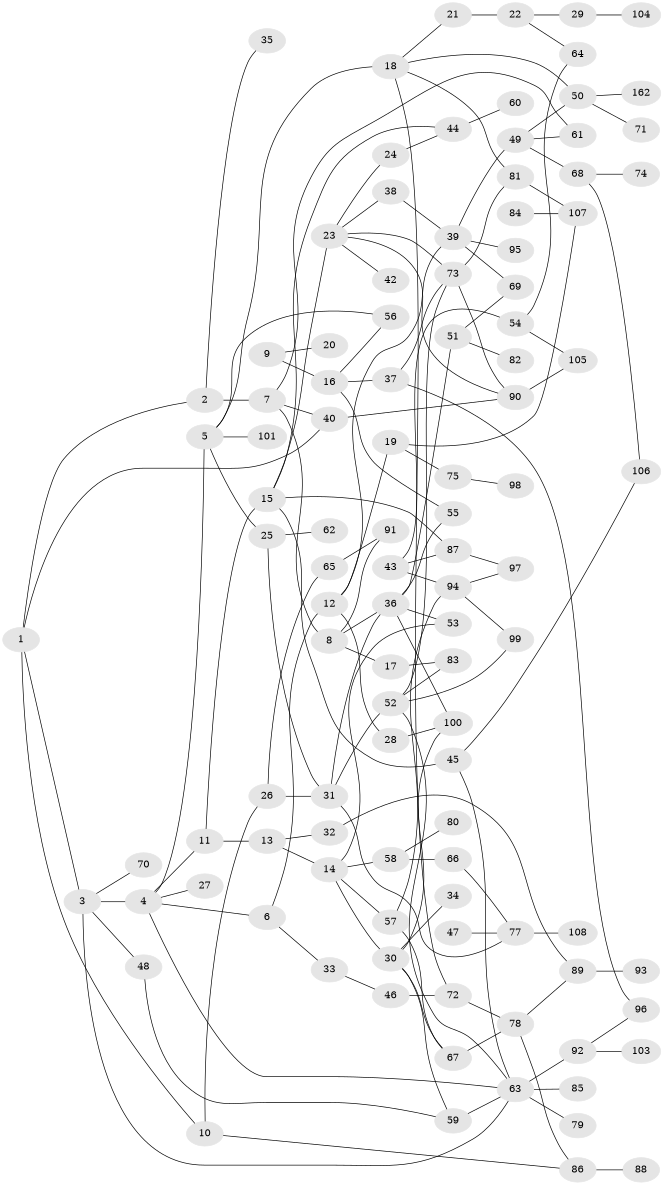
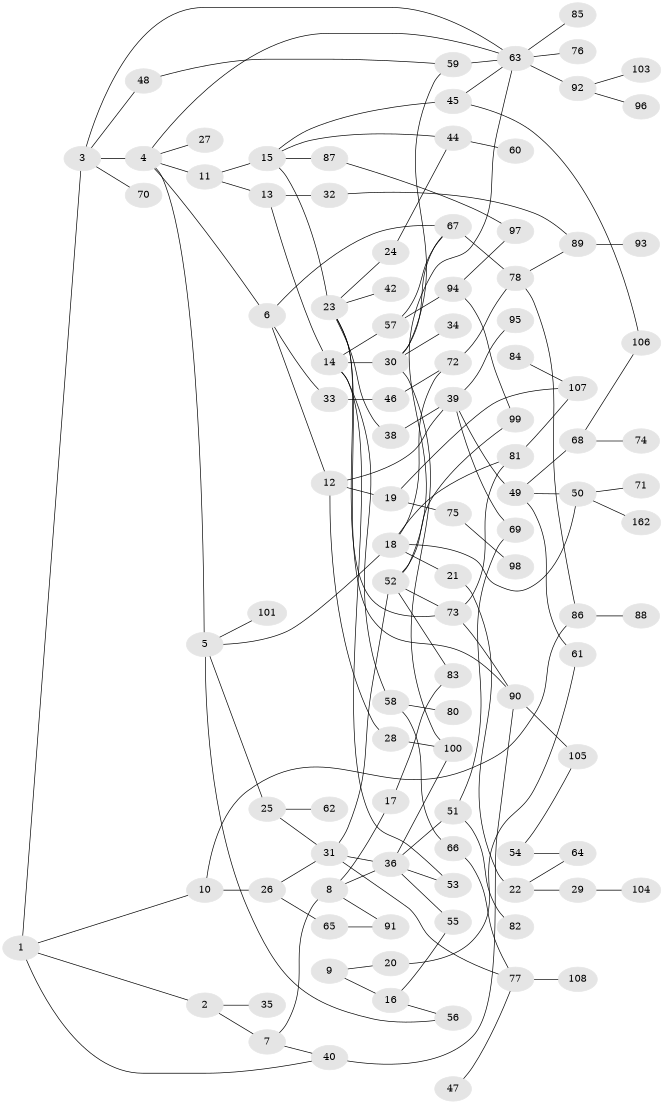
(340, 142) -> (504, 824)
none -> (347, 247)
(391, 380) -> none
(391, 568) -> none
(578, 1126) -> (578, 52)
